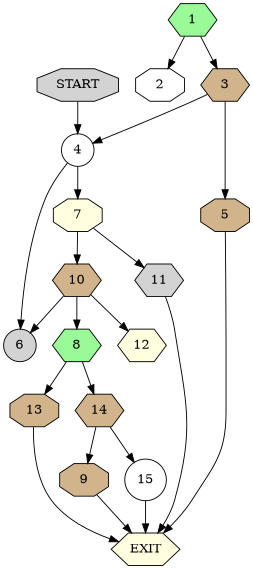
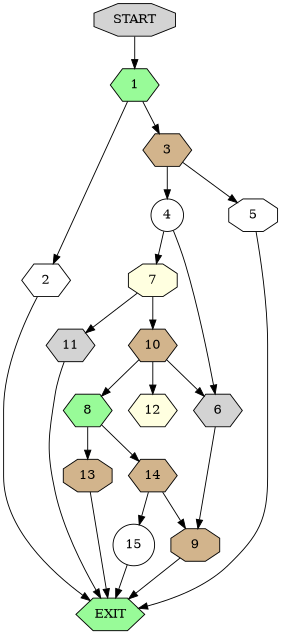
(160, 85) -> (46, 280)
(78, 113) -> (135, 48)
(225, 215) -> (253, 215)
(20, 345) -> (218, 410)
none -> (4, 457)
none -> (207, 473)
(146, 549) -> (110, 614)
